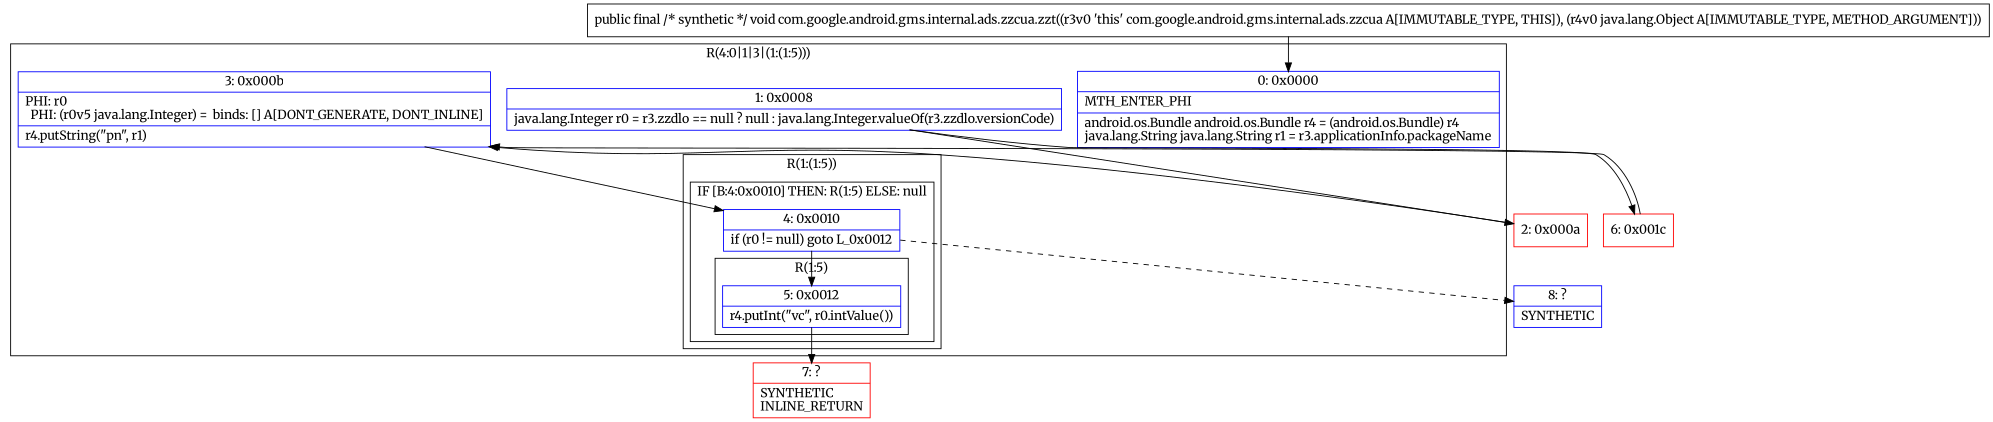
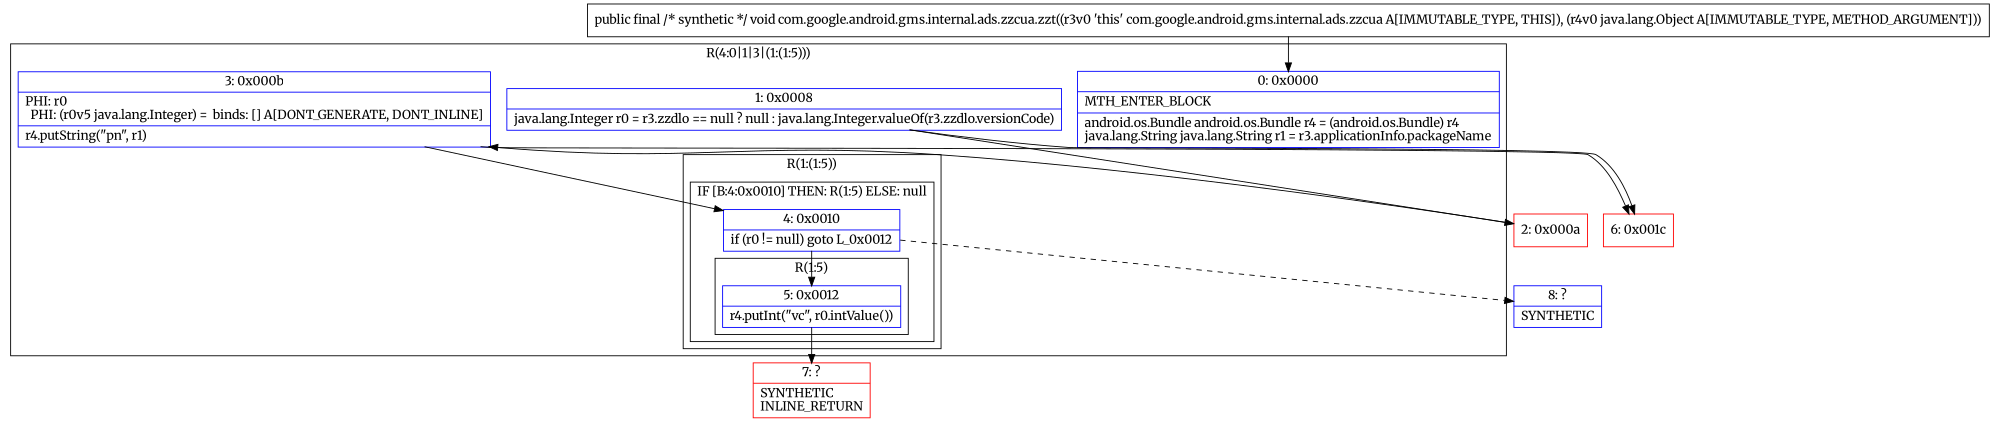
(1138, 102) -> (1148, 102)
(970, 148) -> (979, 149)
